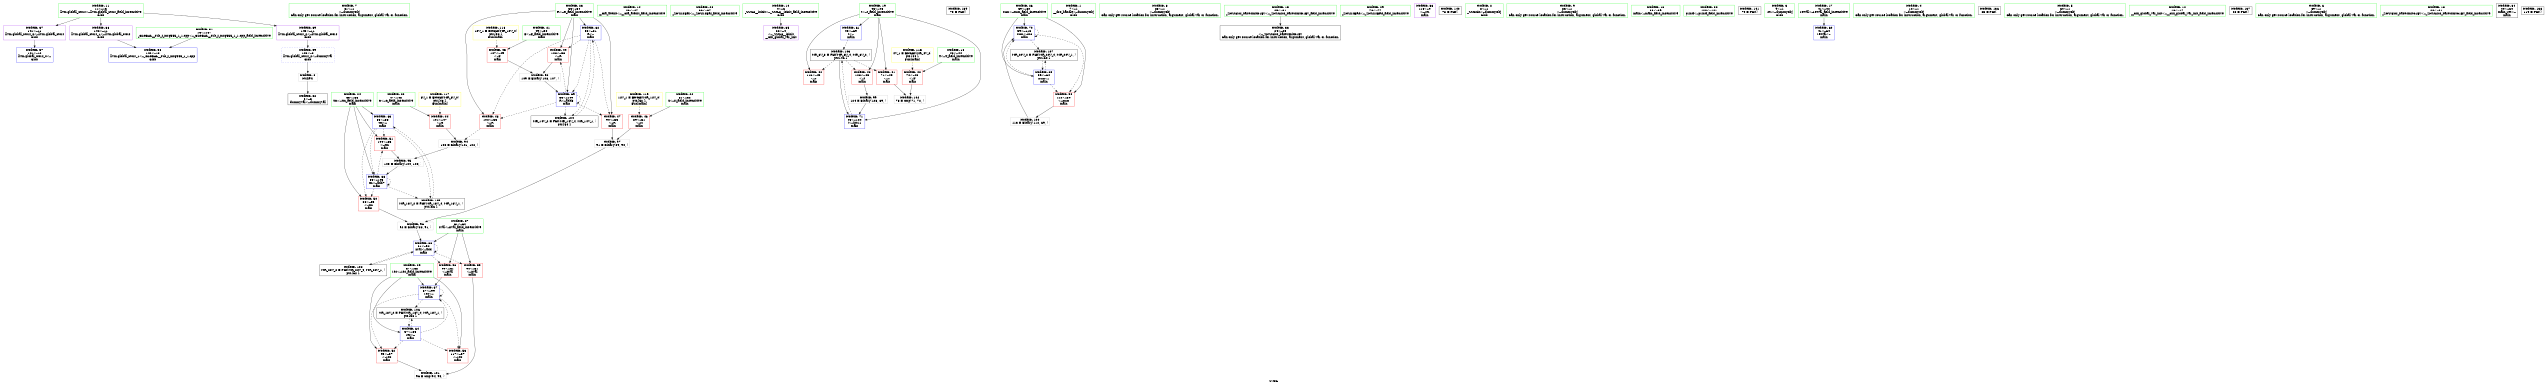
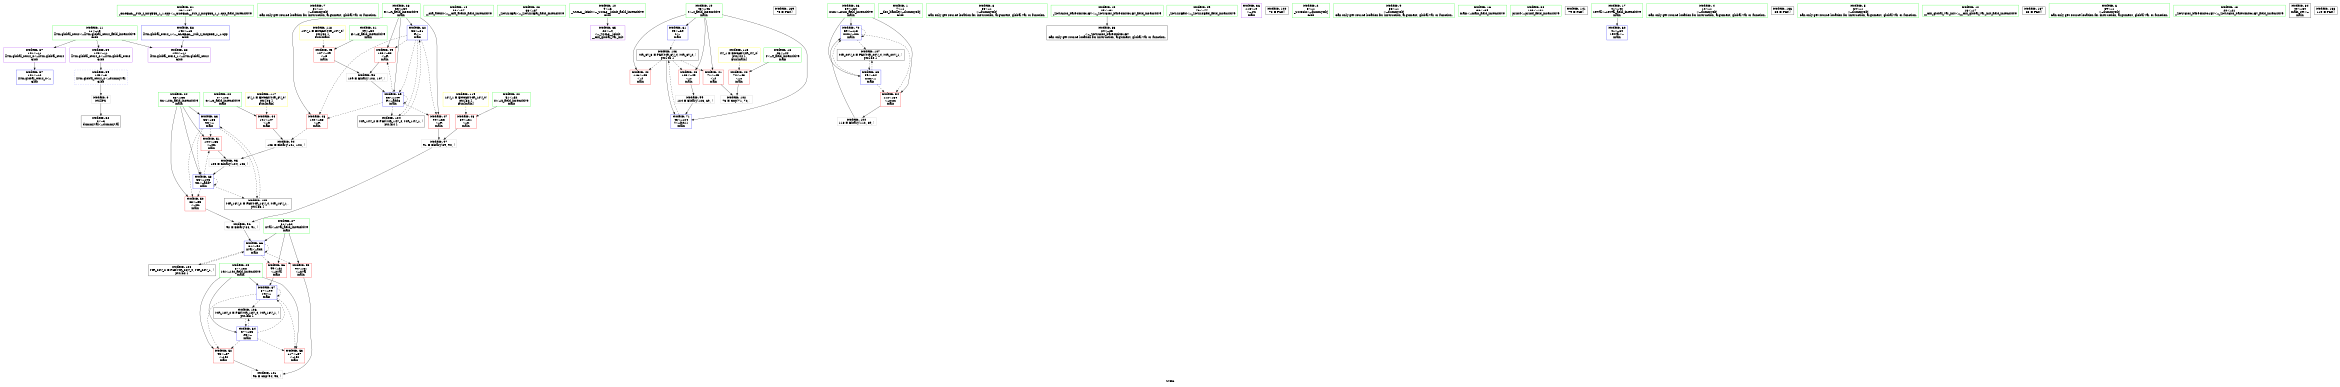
(1780, 11) -> none
(126, 43) -> (183, 43)
